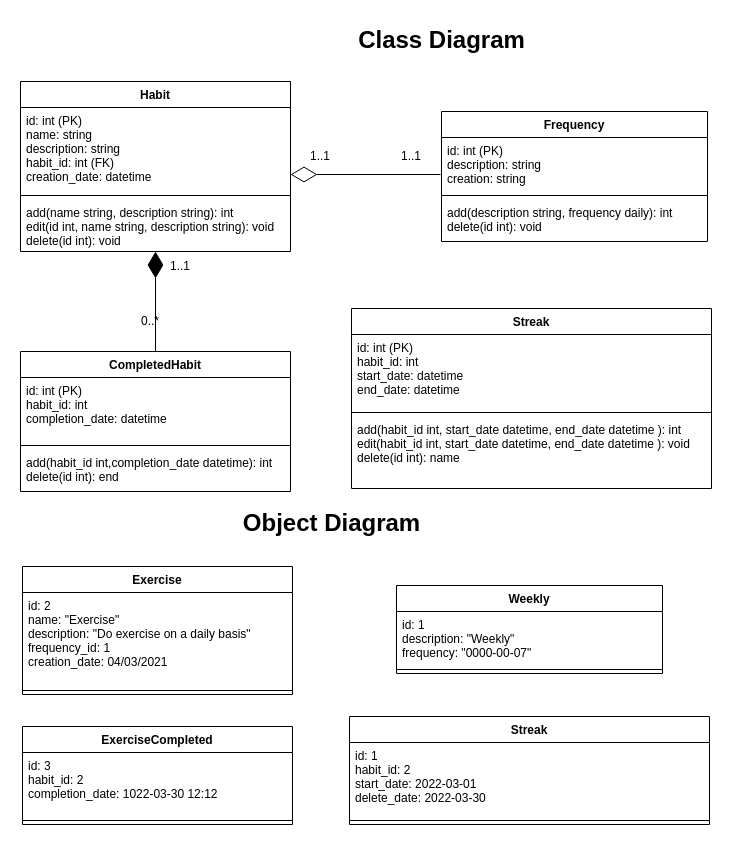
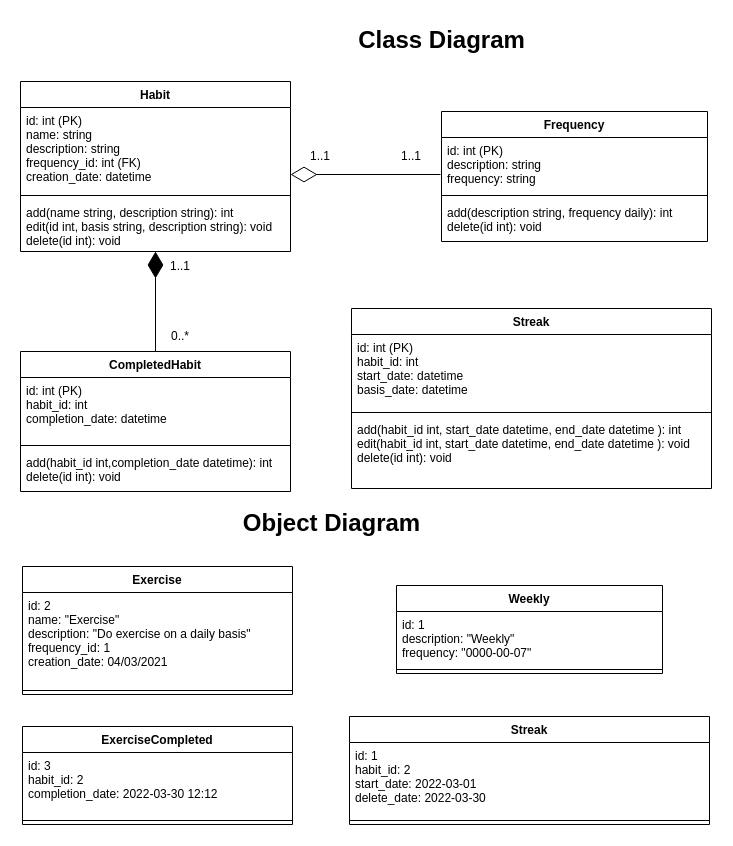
(59, 121) -> (59, 121)
(480, 151) -> (480, 151)
(147, 213) -> (147, 213)
(151, 322) -> (181, 337)
(390, 348) -> (390, 348)
(544, 430) -> (544, 430)
(165, 463) -> (165, 463)
(40, 766) -> (40, 766)
